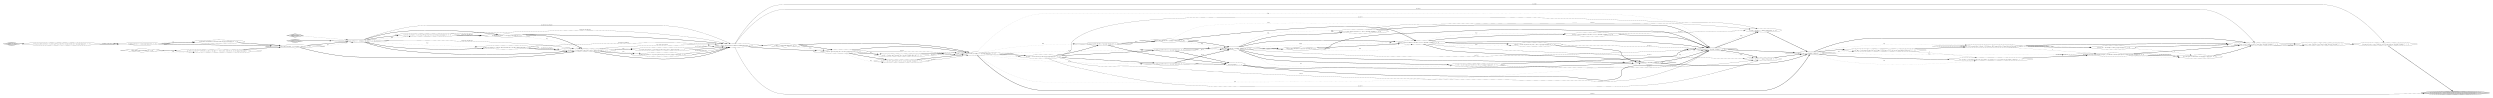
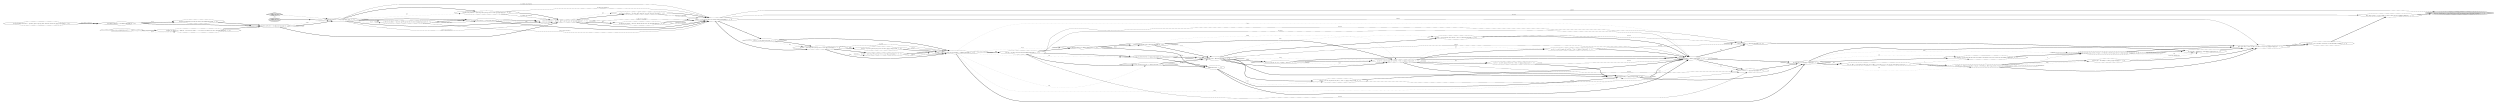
(1763, 30) -> (1750, 43)
(295, 41) -> (275, 20)
(1787, 42) -> (1980, 44)
(12, 44) -> none
(2174, 51) -> (2174, 55)
